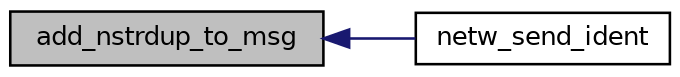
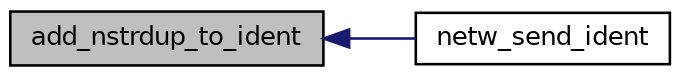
(167, 38) -> (167, 38)
